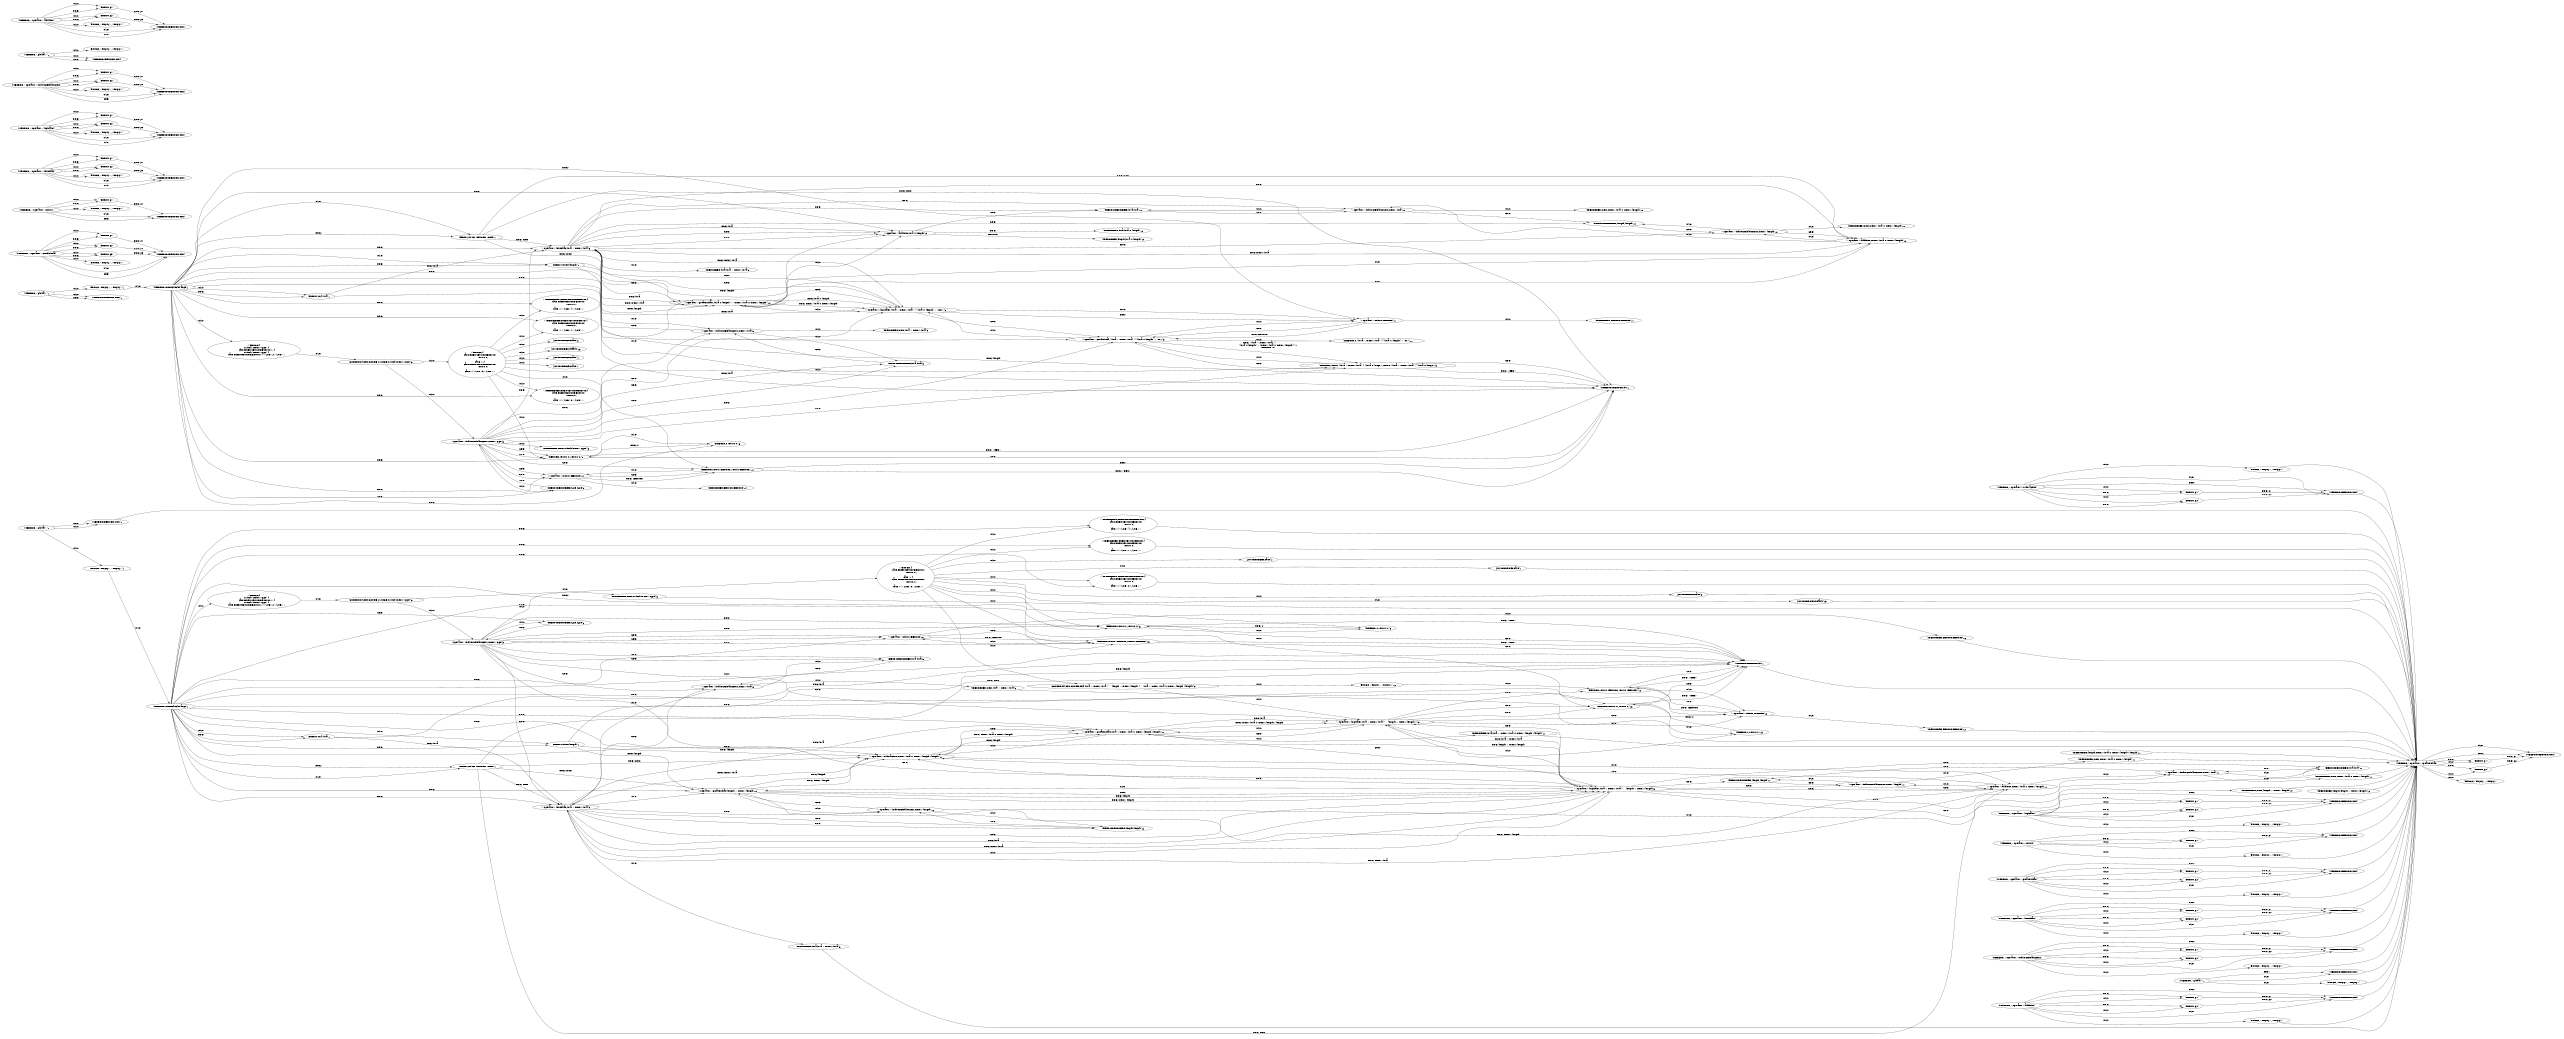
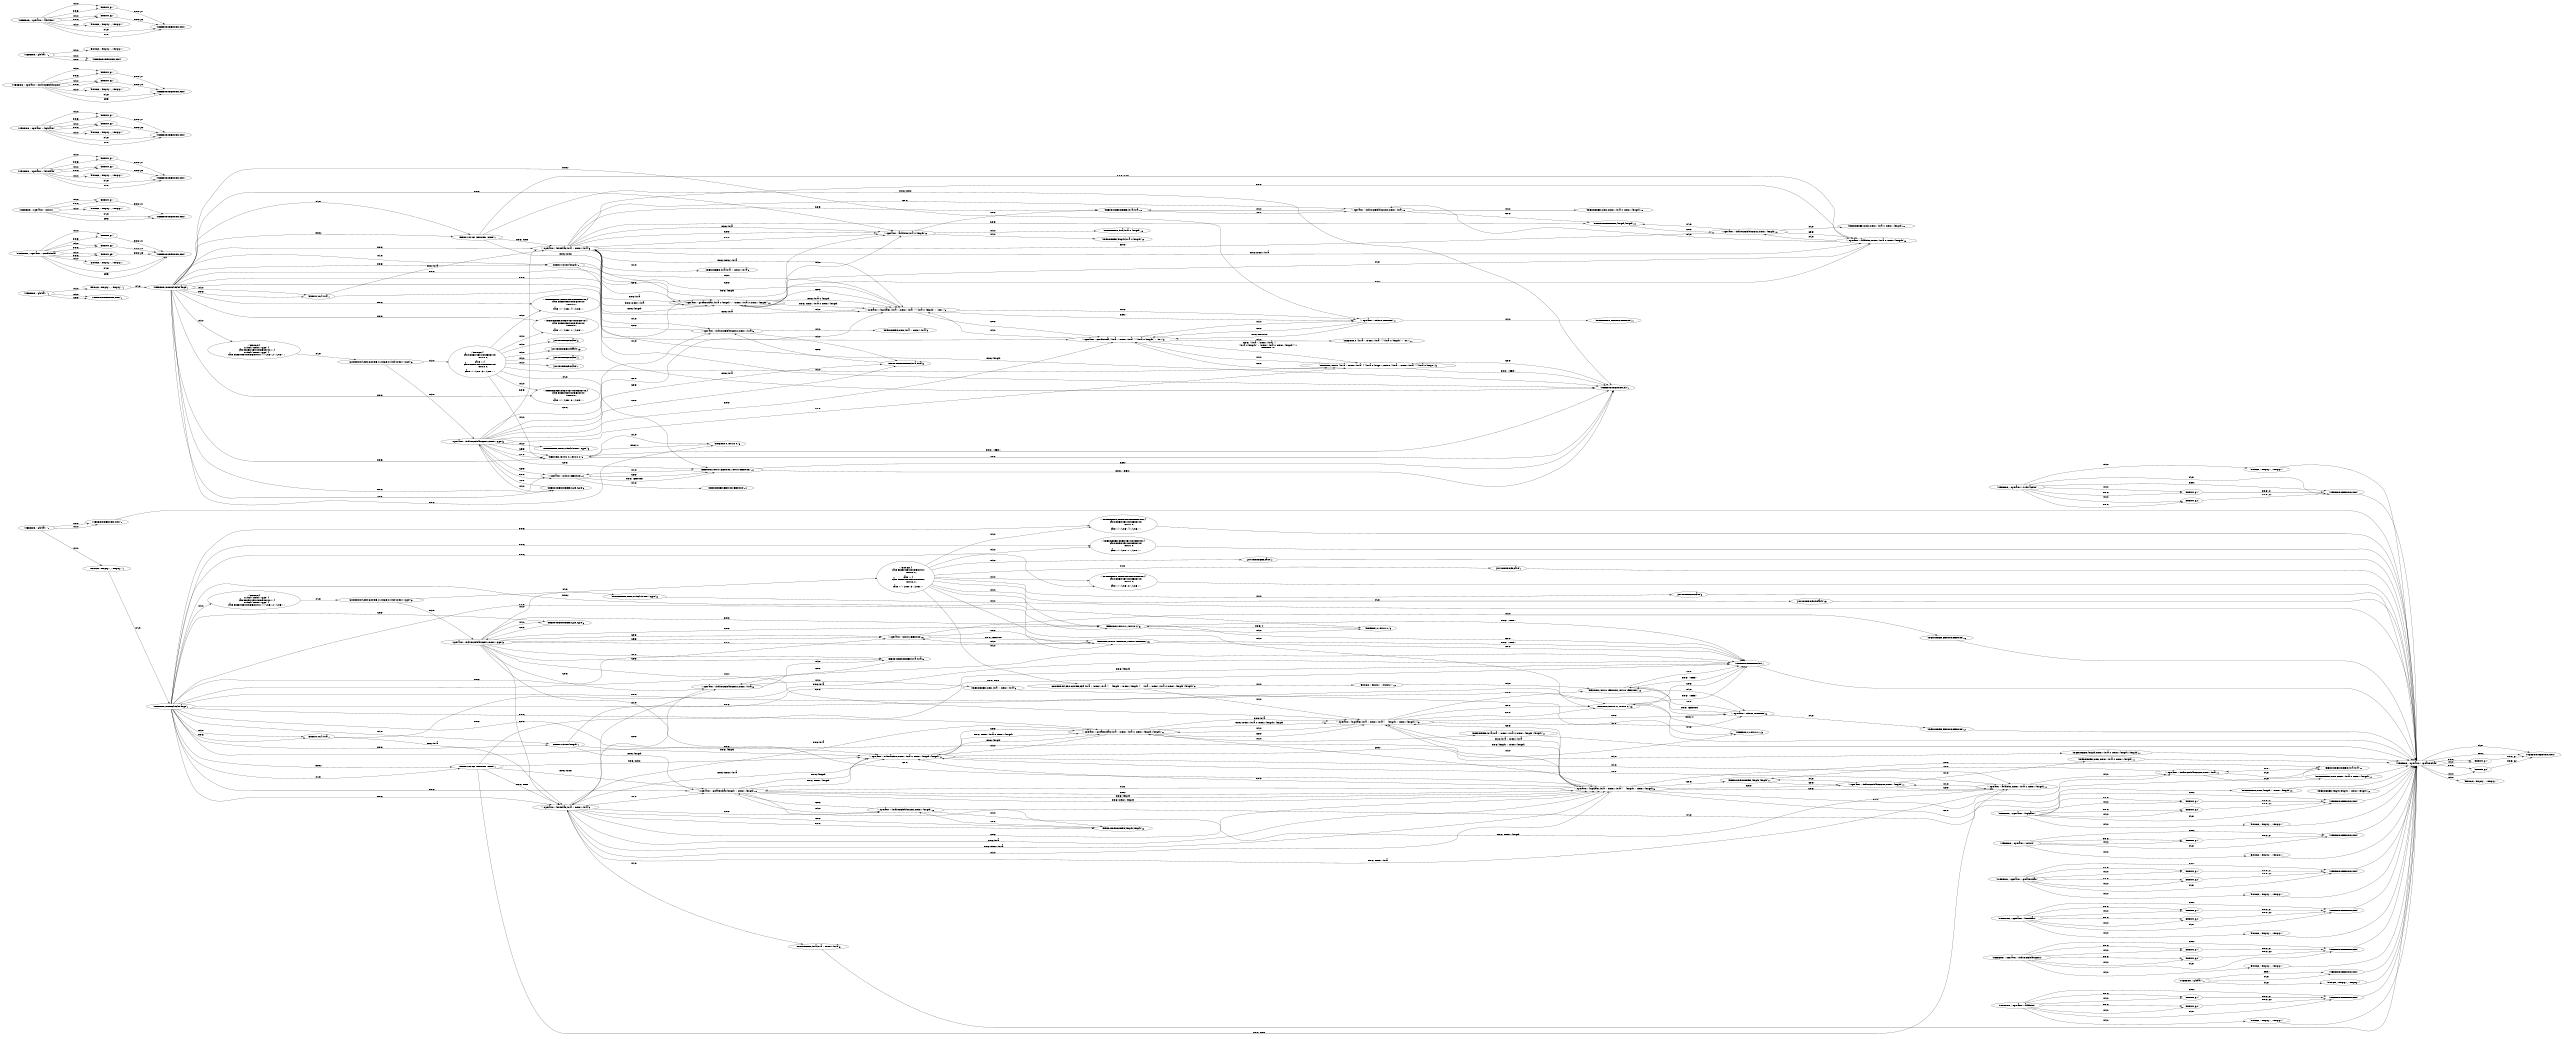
(993, 231) -> (993, 231)
(993, 234) -> (993, 234)
none -> (1505, 761)
